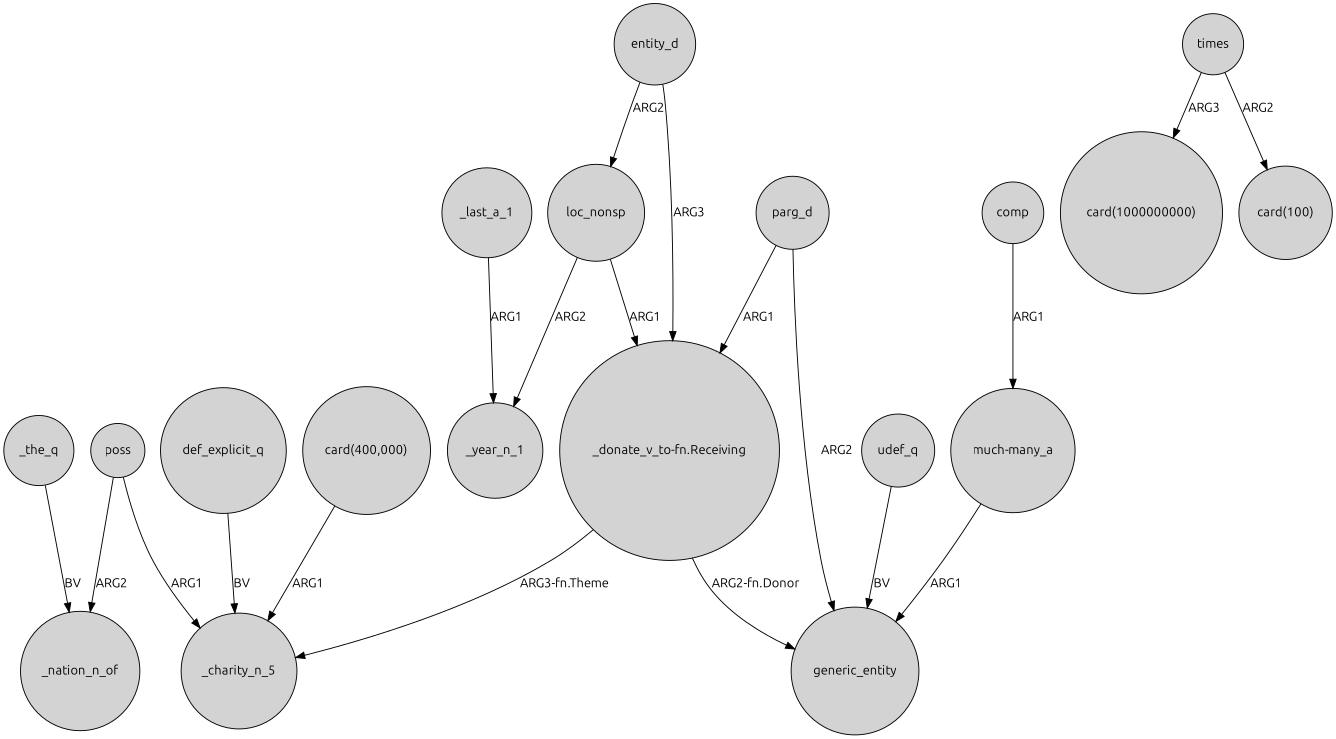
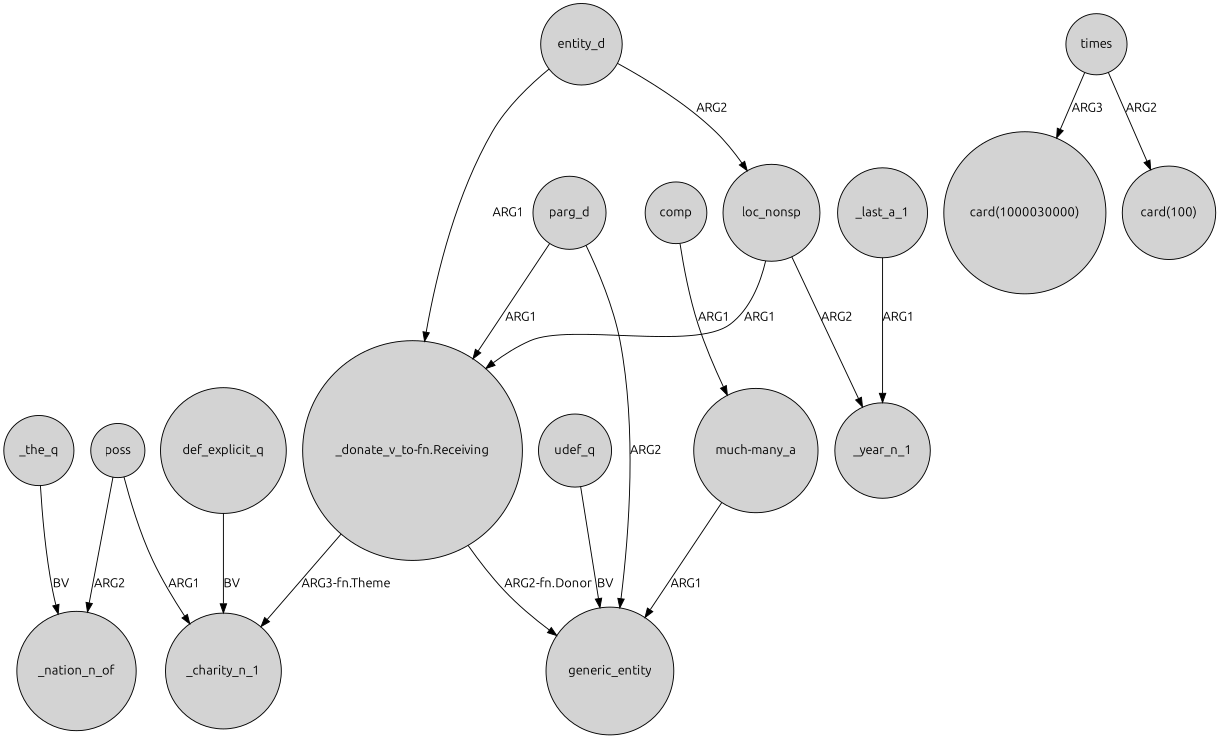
(689, 213) -> (508, 213)
(1141, 213) -> (1025, 213)
(367, 451) -> none
(239, 671) -> (223, 671)
